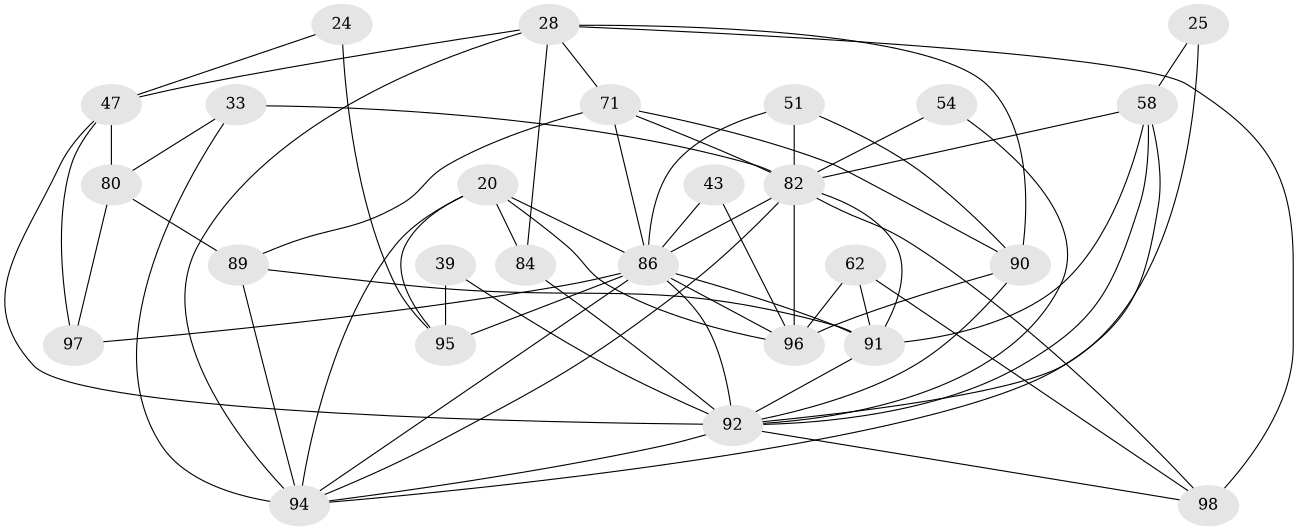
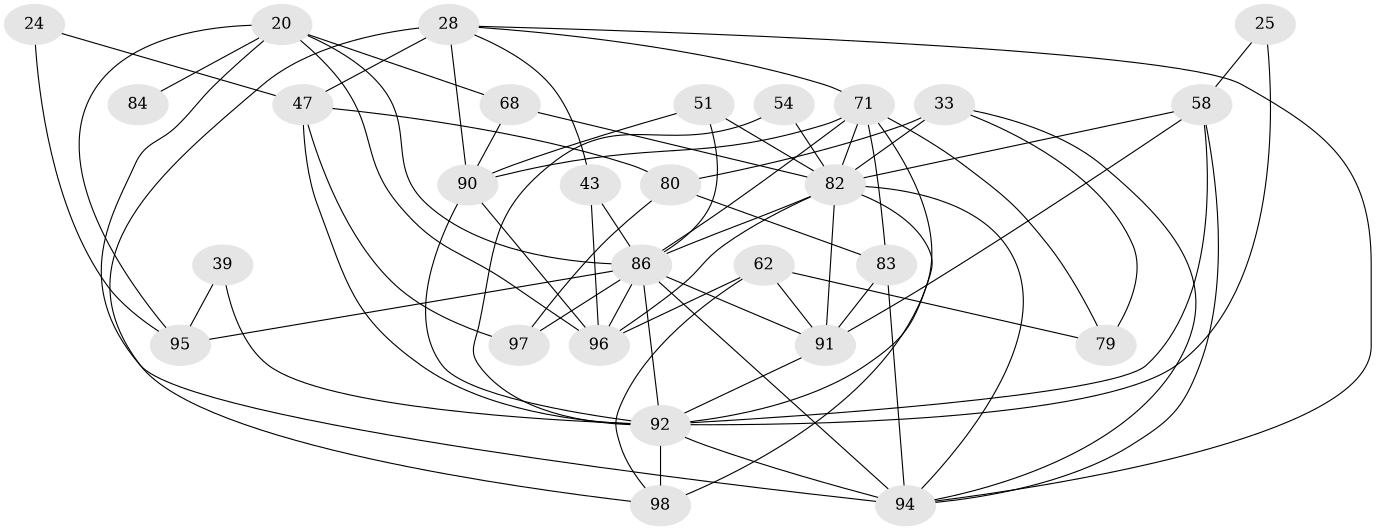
none -> (510, 105)
(537, 145) -> (549, 84)
(238, 265) -> (887, 265)
(631, 344) -> (875, 359)
none -> (1106, 345)
